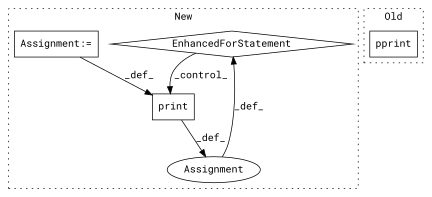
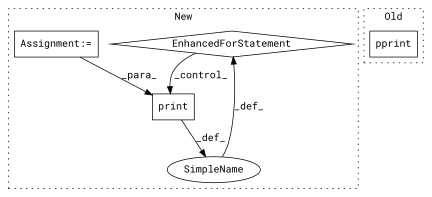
(139, 75) -> (139, 75)
(214, 170) -> (214, 170)
